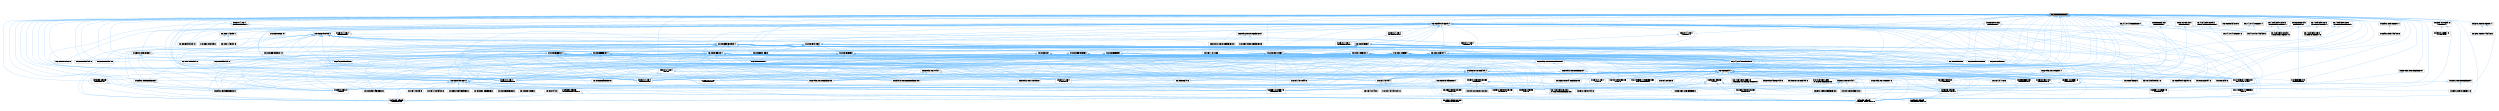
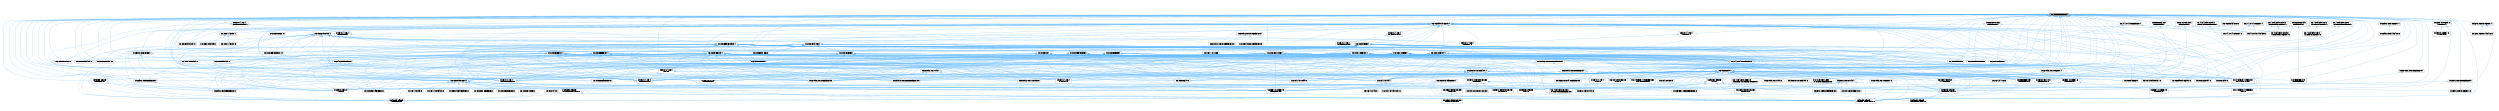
(1773, 81) -> (1773, 81)
(1685, 91) -> (1685, 91)
